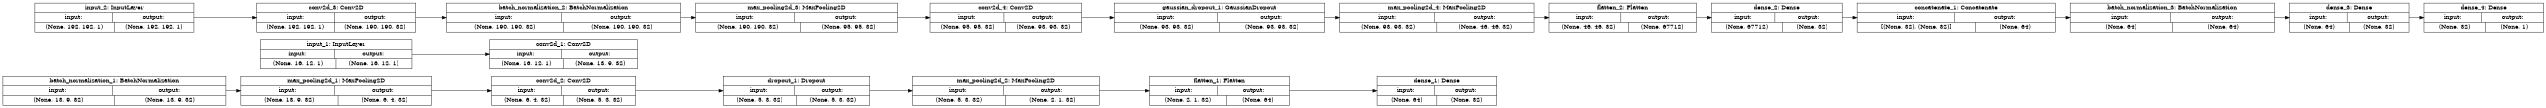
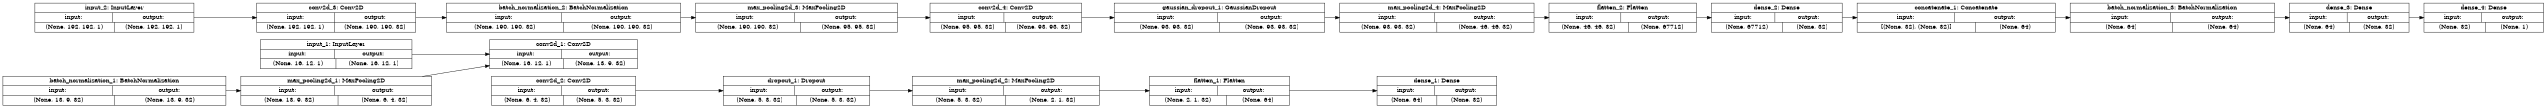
(459, 91) -> (454, 71)
